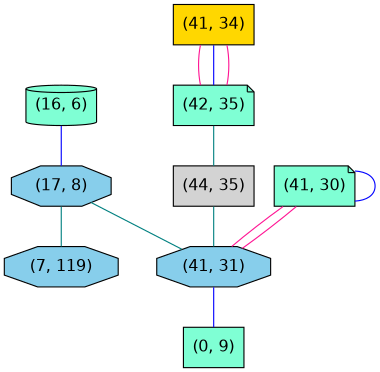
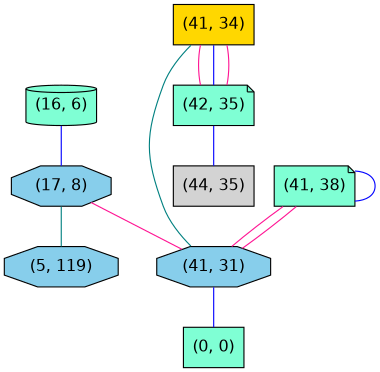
(214, 146) -> (214, 146)
(315, 186) -> (315, 186)
(136, 226) -> (136, 226)
(214, 227) -> (149, 146)
(61, 267) -> (61, 267)
(214, 347) -> (214, 347)
